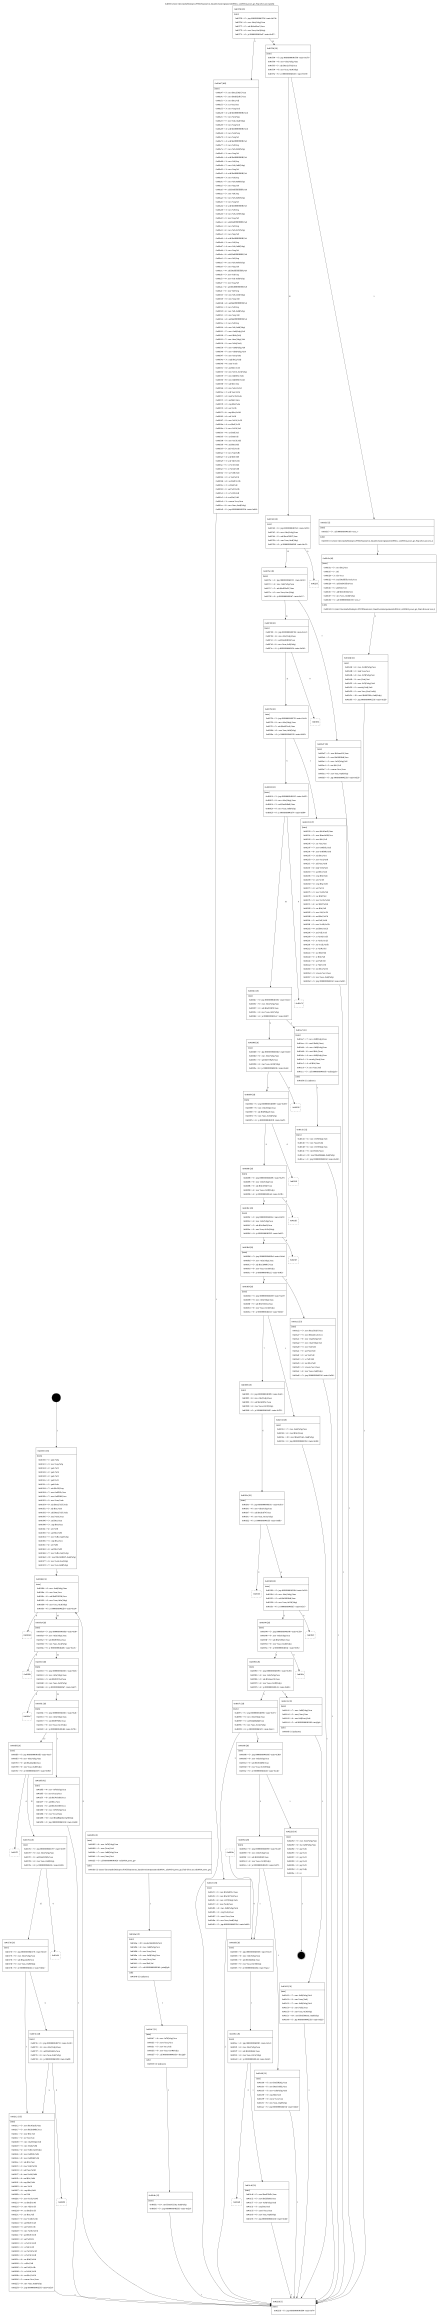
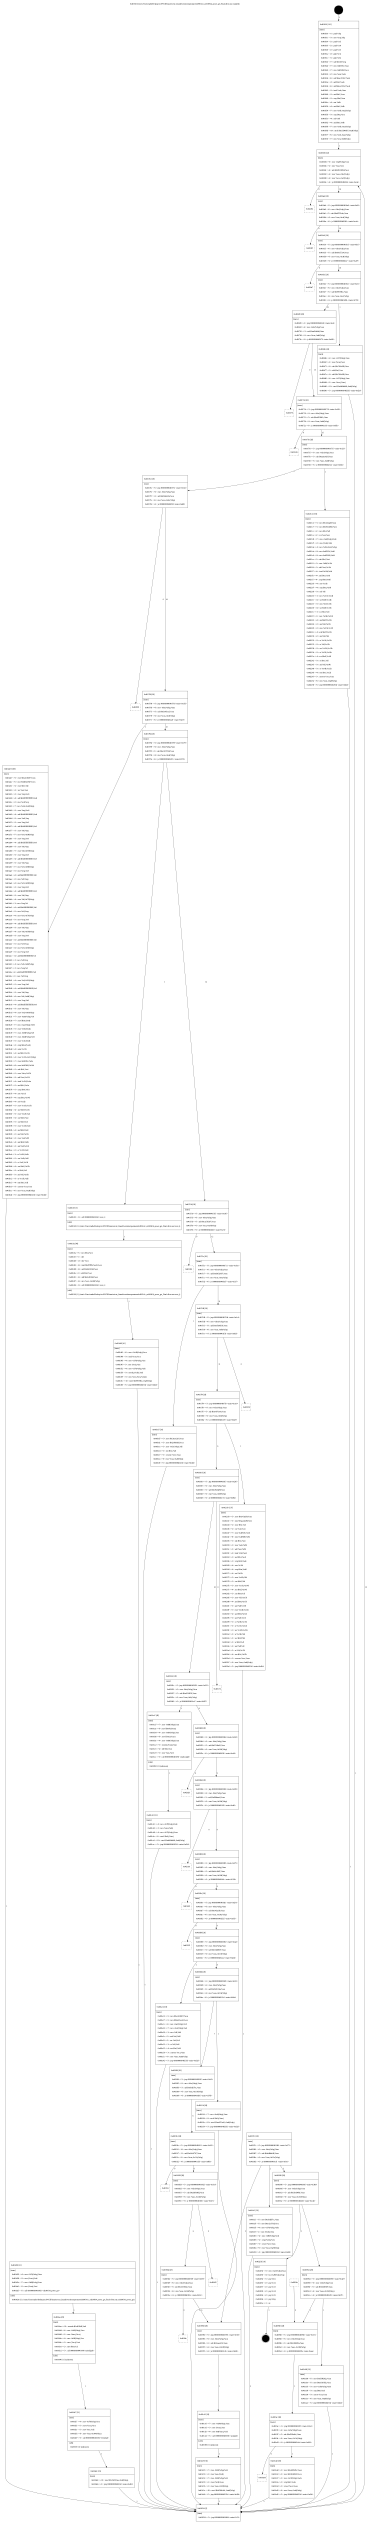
(263, 1695) -> (236, 2242)
(46, 2087) -> (165, 599)
